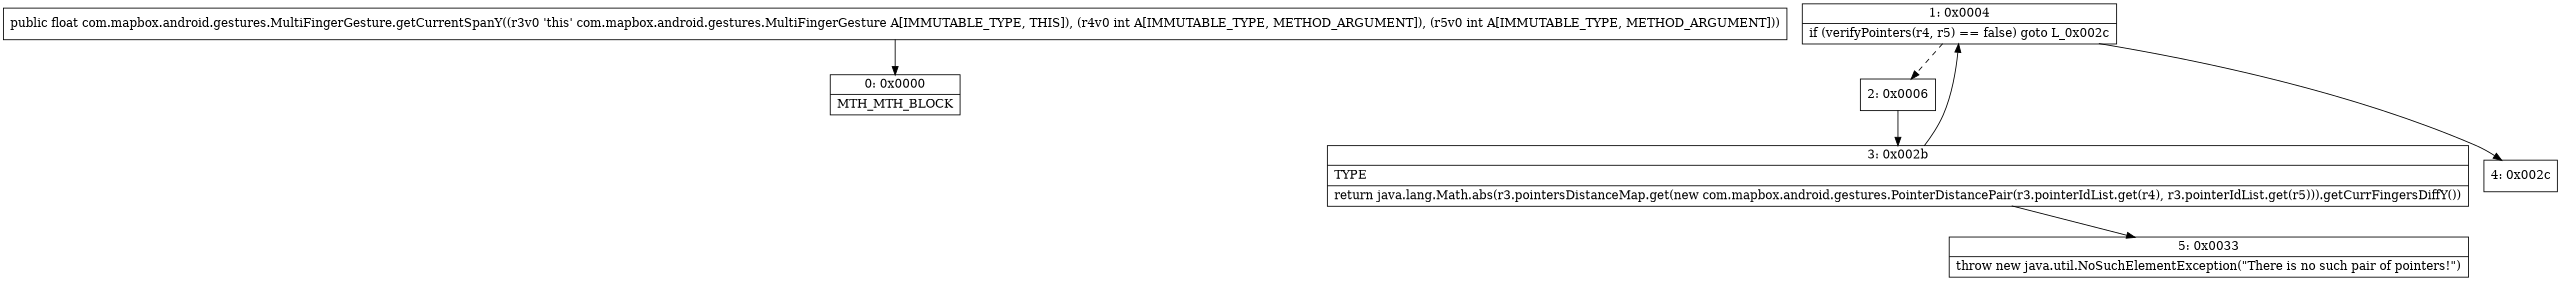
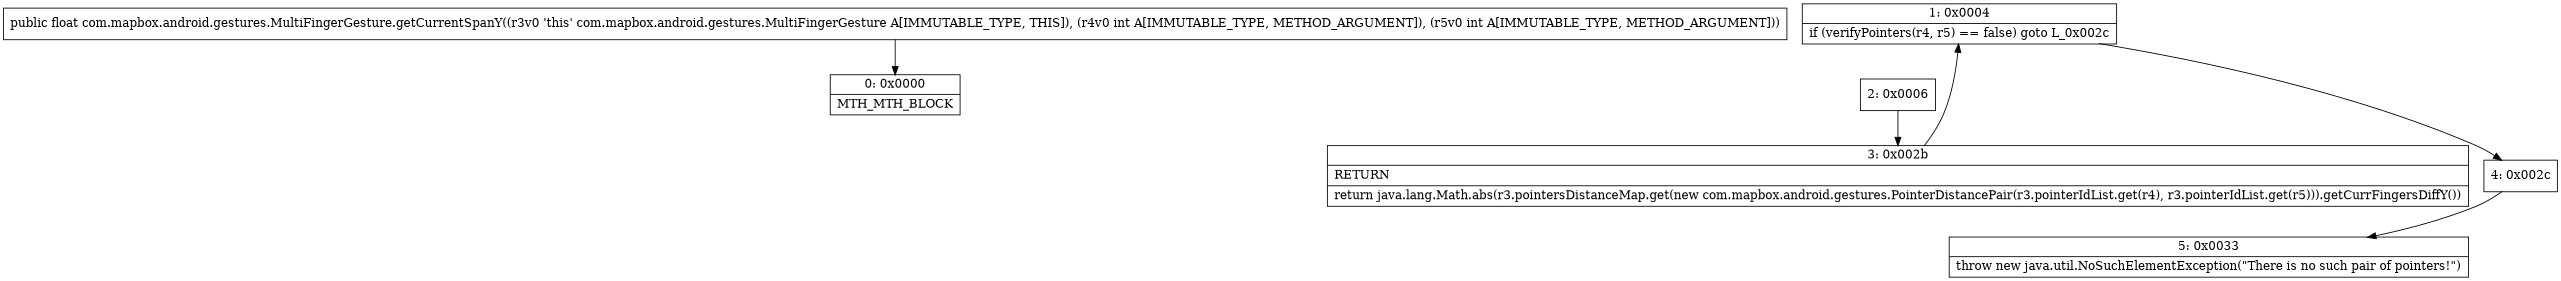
(1930, 58) -> none
(1351, 175) -> (1362, 175)
(2069, 221) -> (2441, 219)
